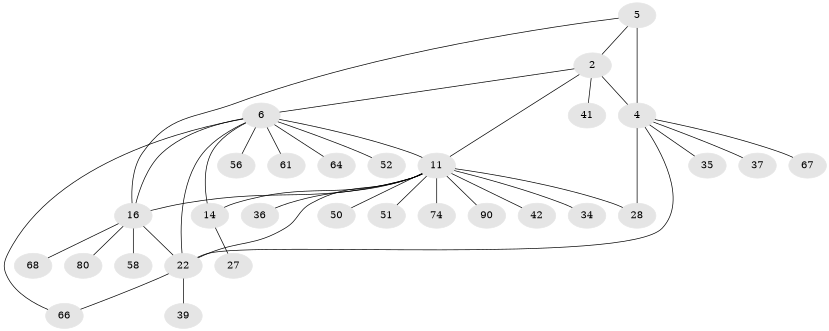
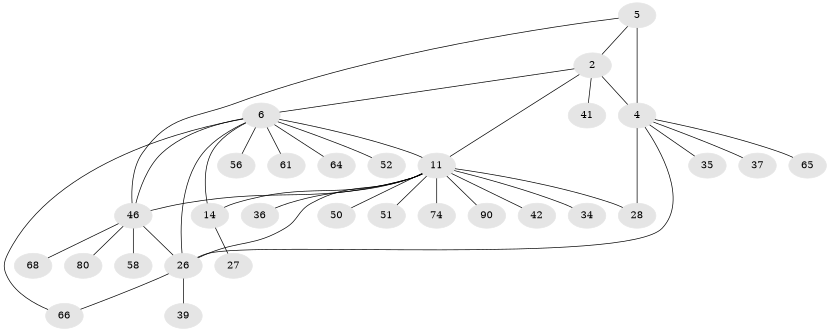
(808, 166) -> (808, 166)
(133, 216) -> (133, 216)
(183, 266) -> (183, 266)
